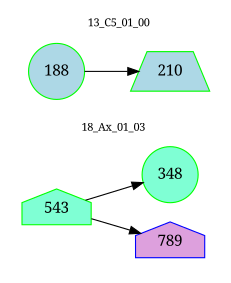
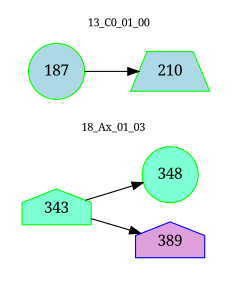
(119, 24) -> (119, 24)
(57, 71) -> (57, 71)
(57, 209) -> (57, 209)
(170, 242) -> (170, 242)
